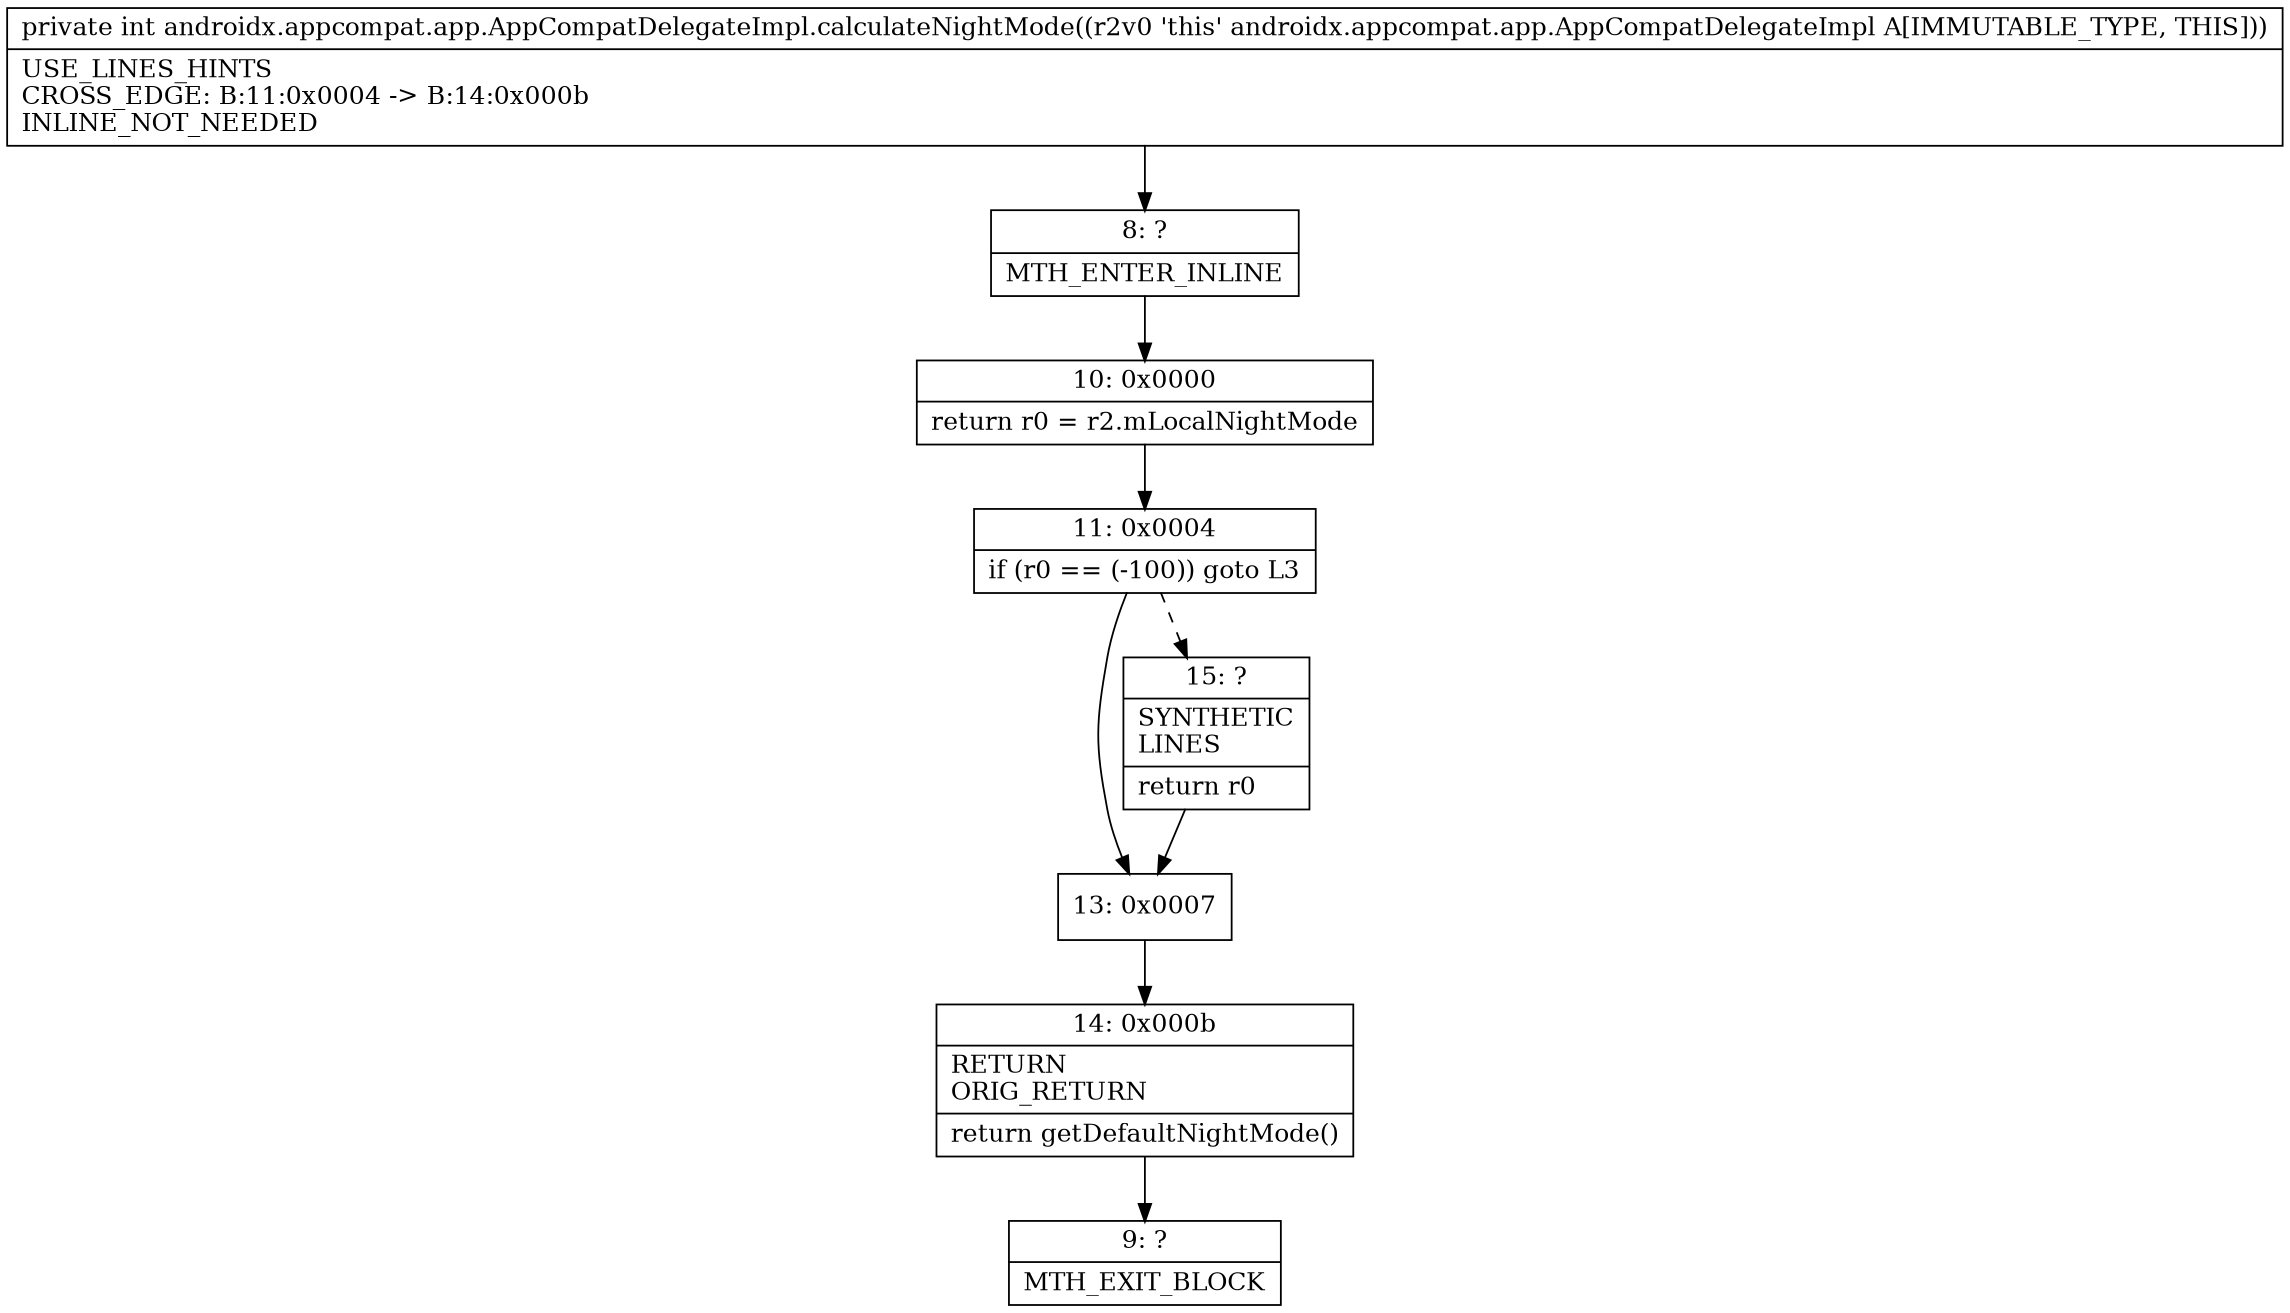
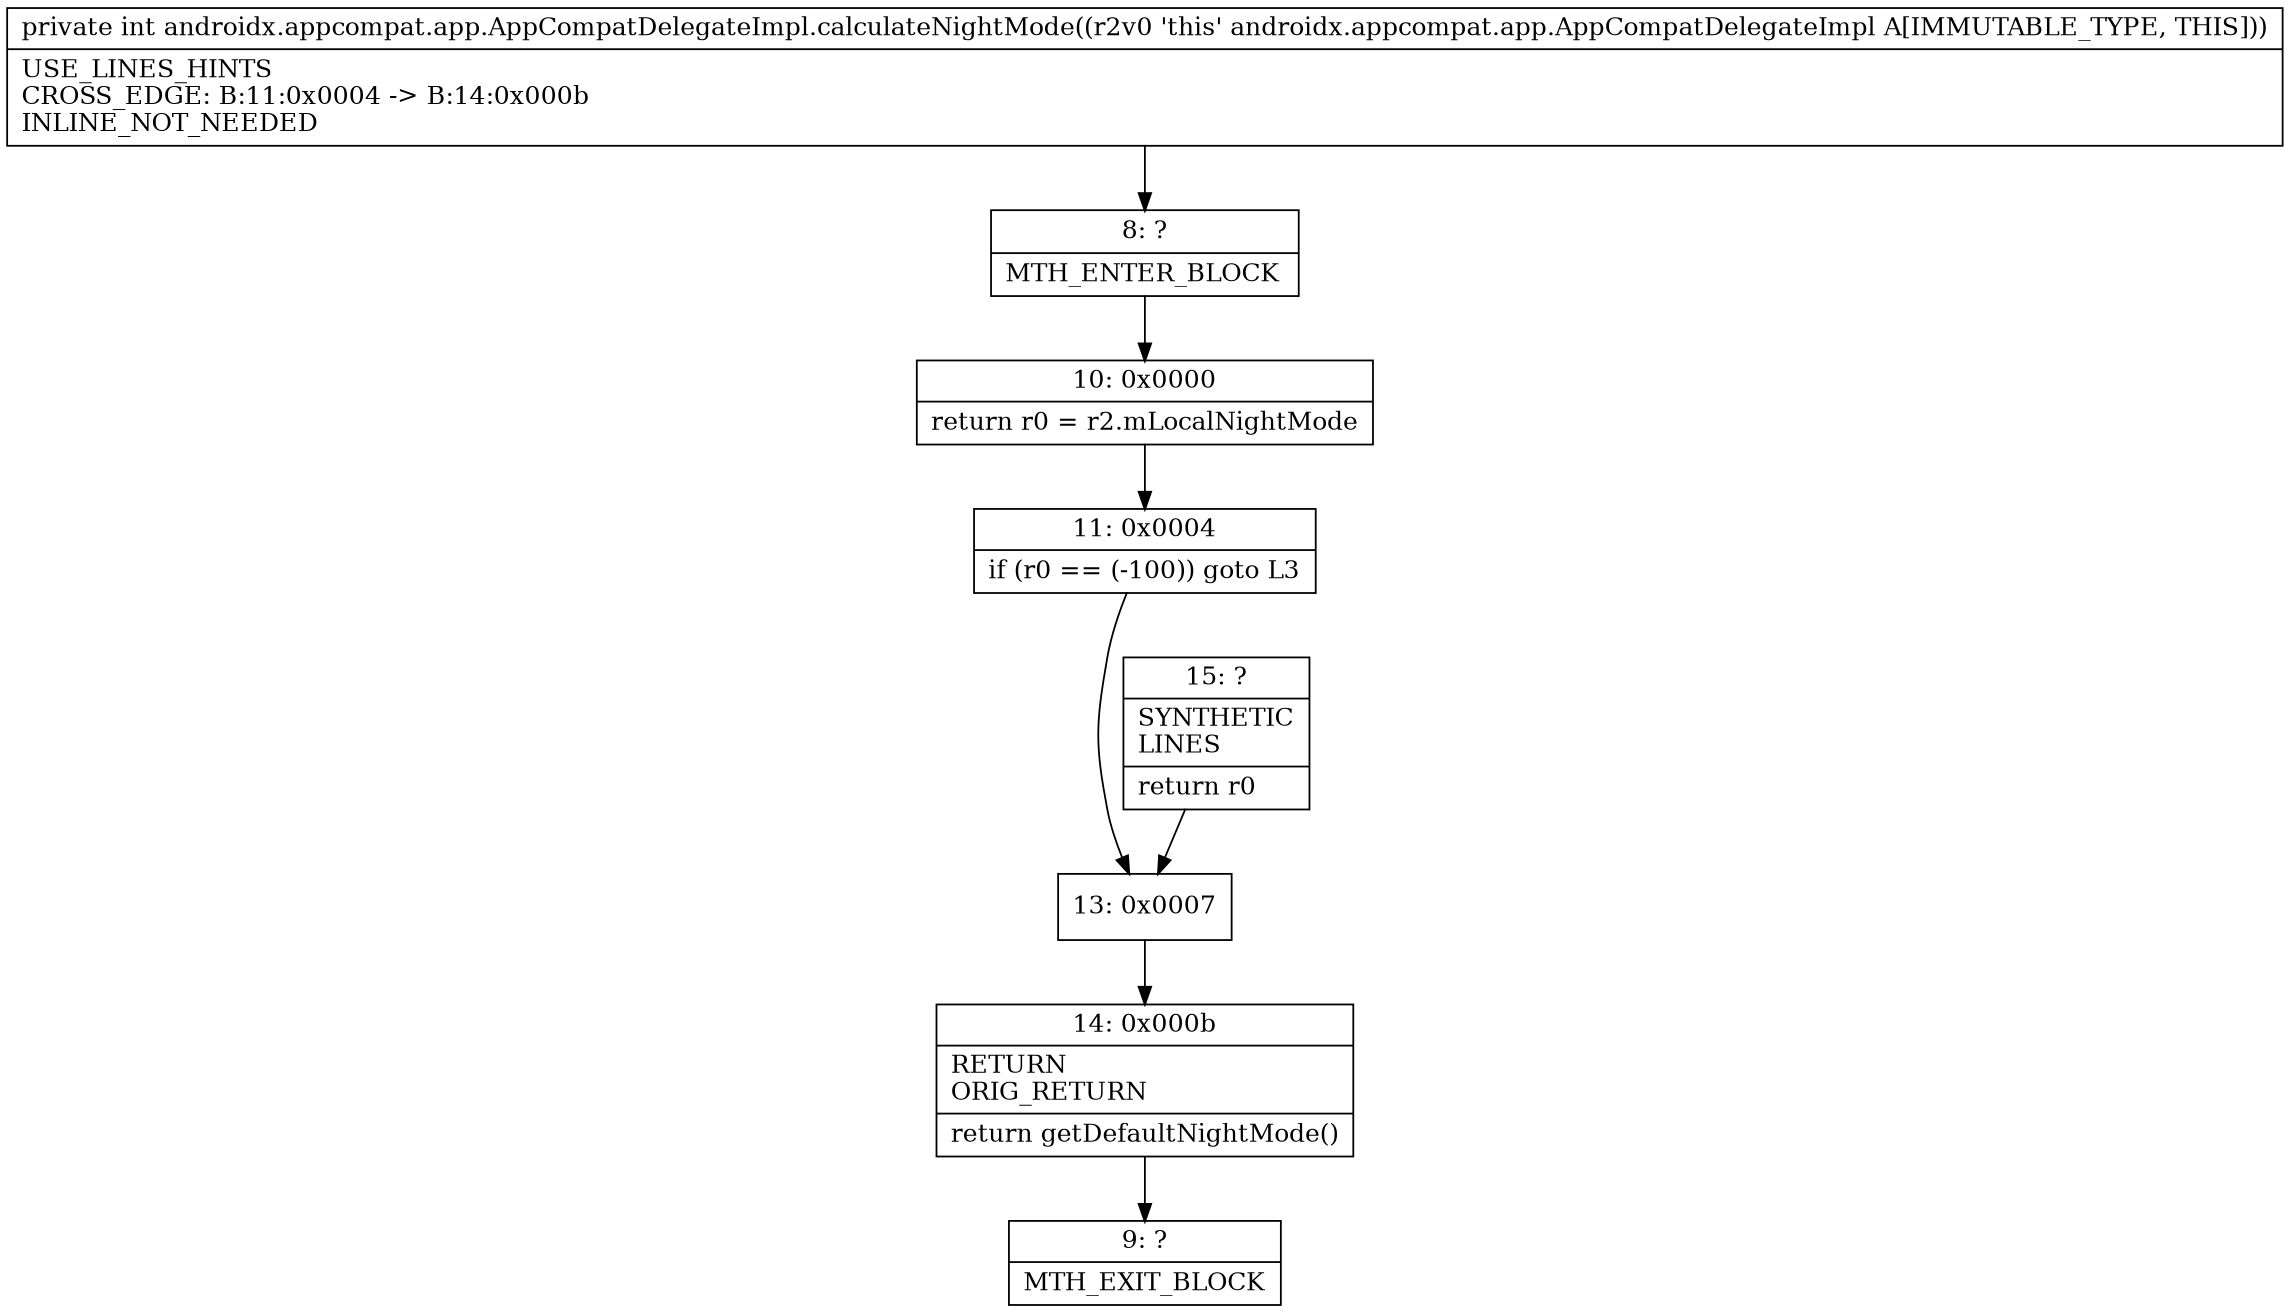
(1145, 274) -> (1143, 274)
(1171, 617) -> none
